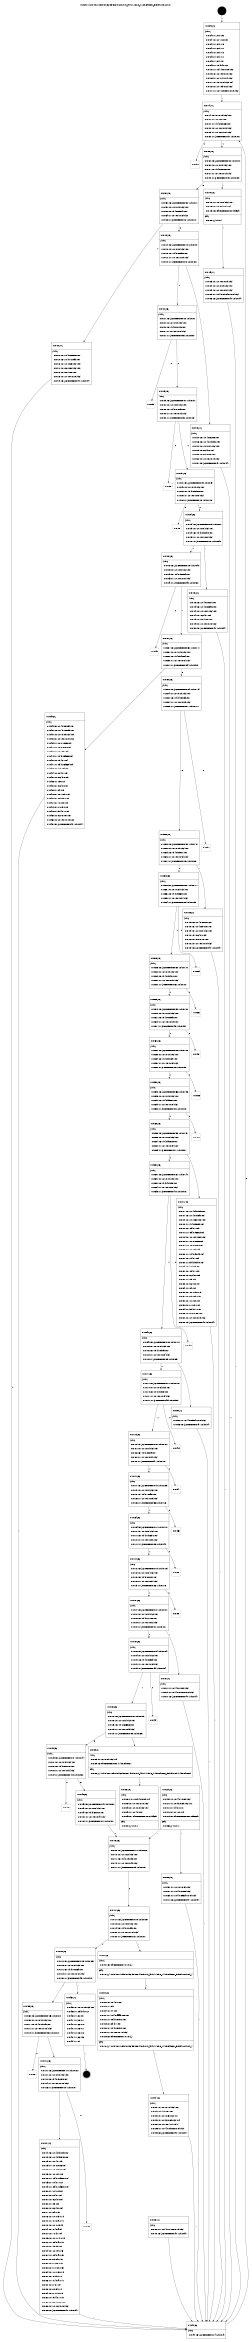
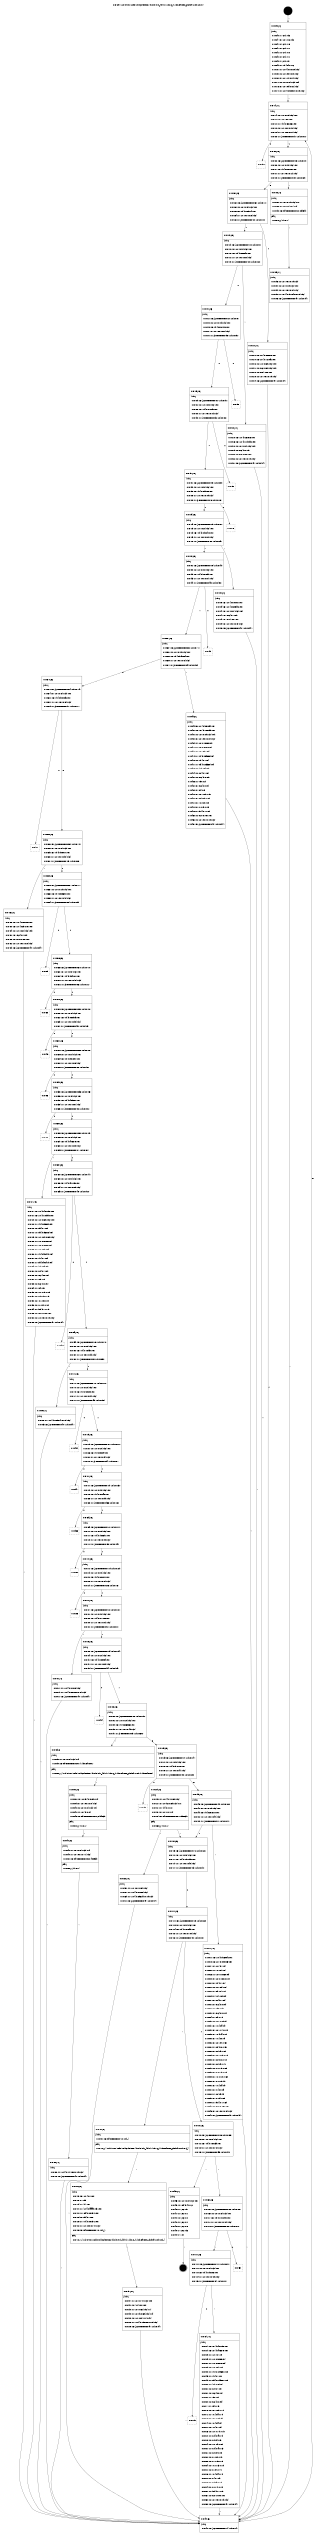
none -> (80, 1855)
none -> (223, 2032)
